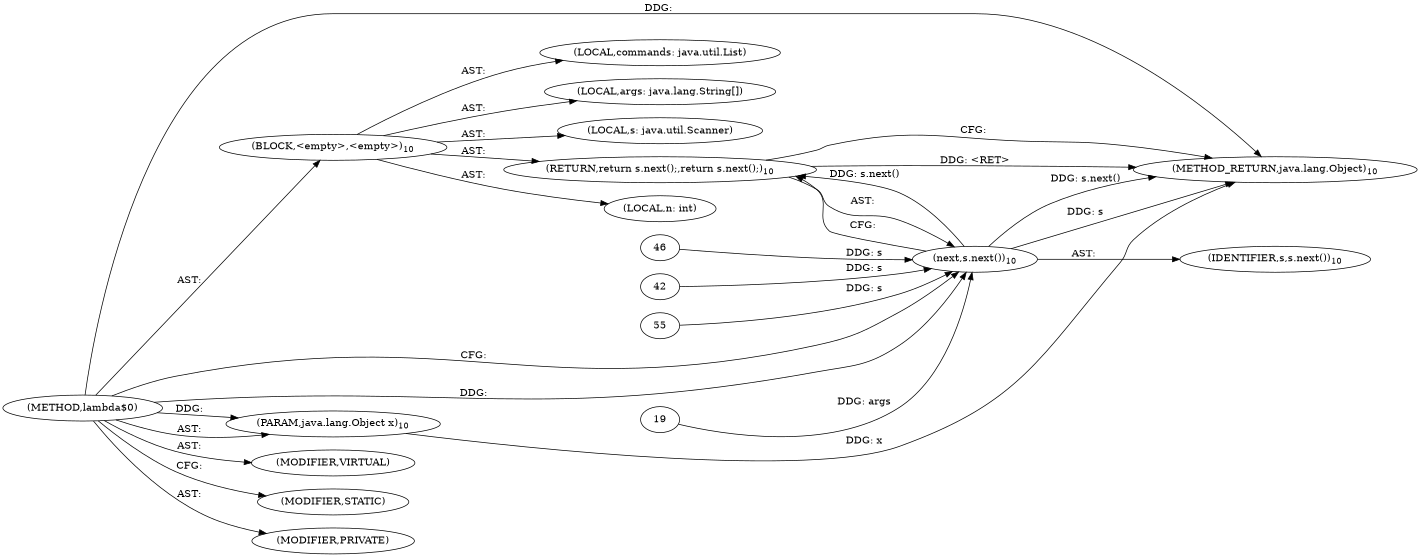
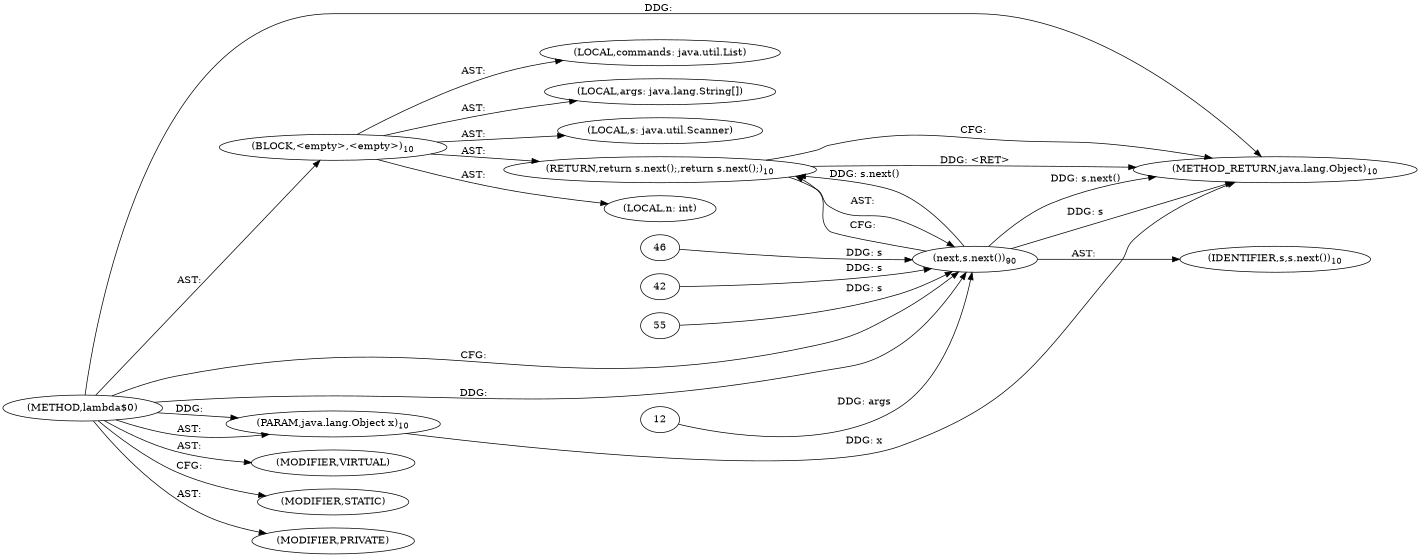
(1011, 258) -> (1011, 258)
(660, 420) -> (660, 420)
